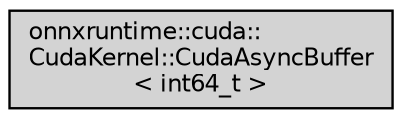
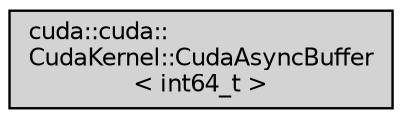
(201, 59) -> (201, 59)
